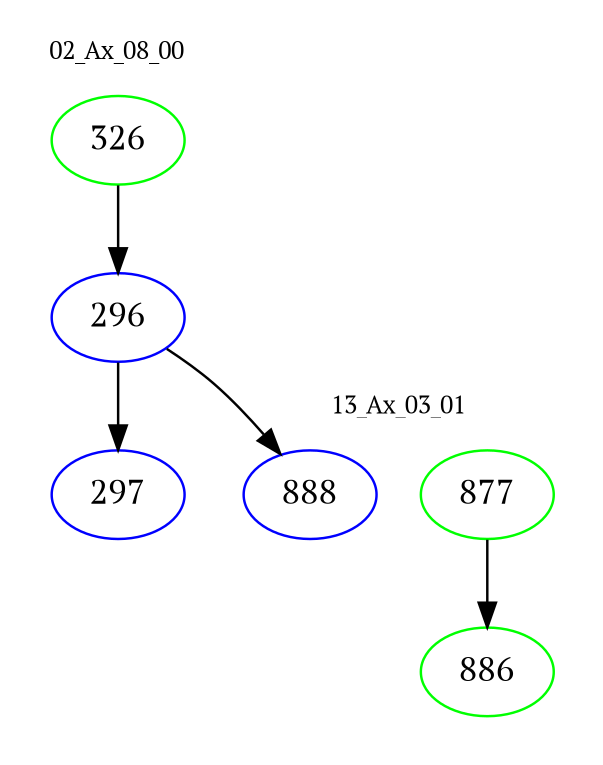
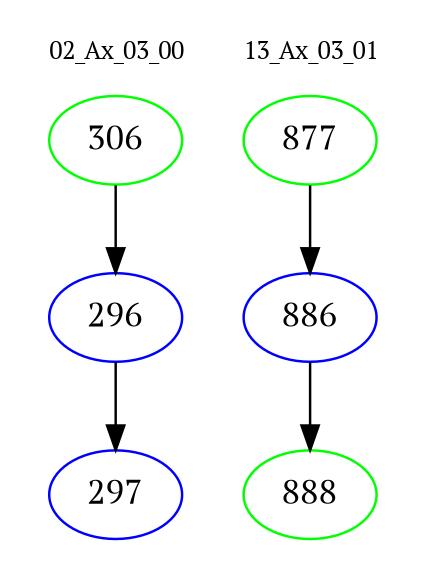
(117, 53) -> (117, 53)
(118, 140) -> (116, 140)
(240, 408) -> (310, 394)
(310, 495) -> (310, 495)
(487, 672) -> (310, 317)
